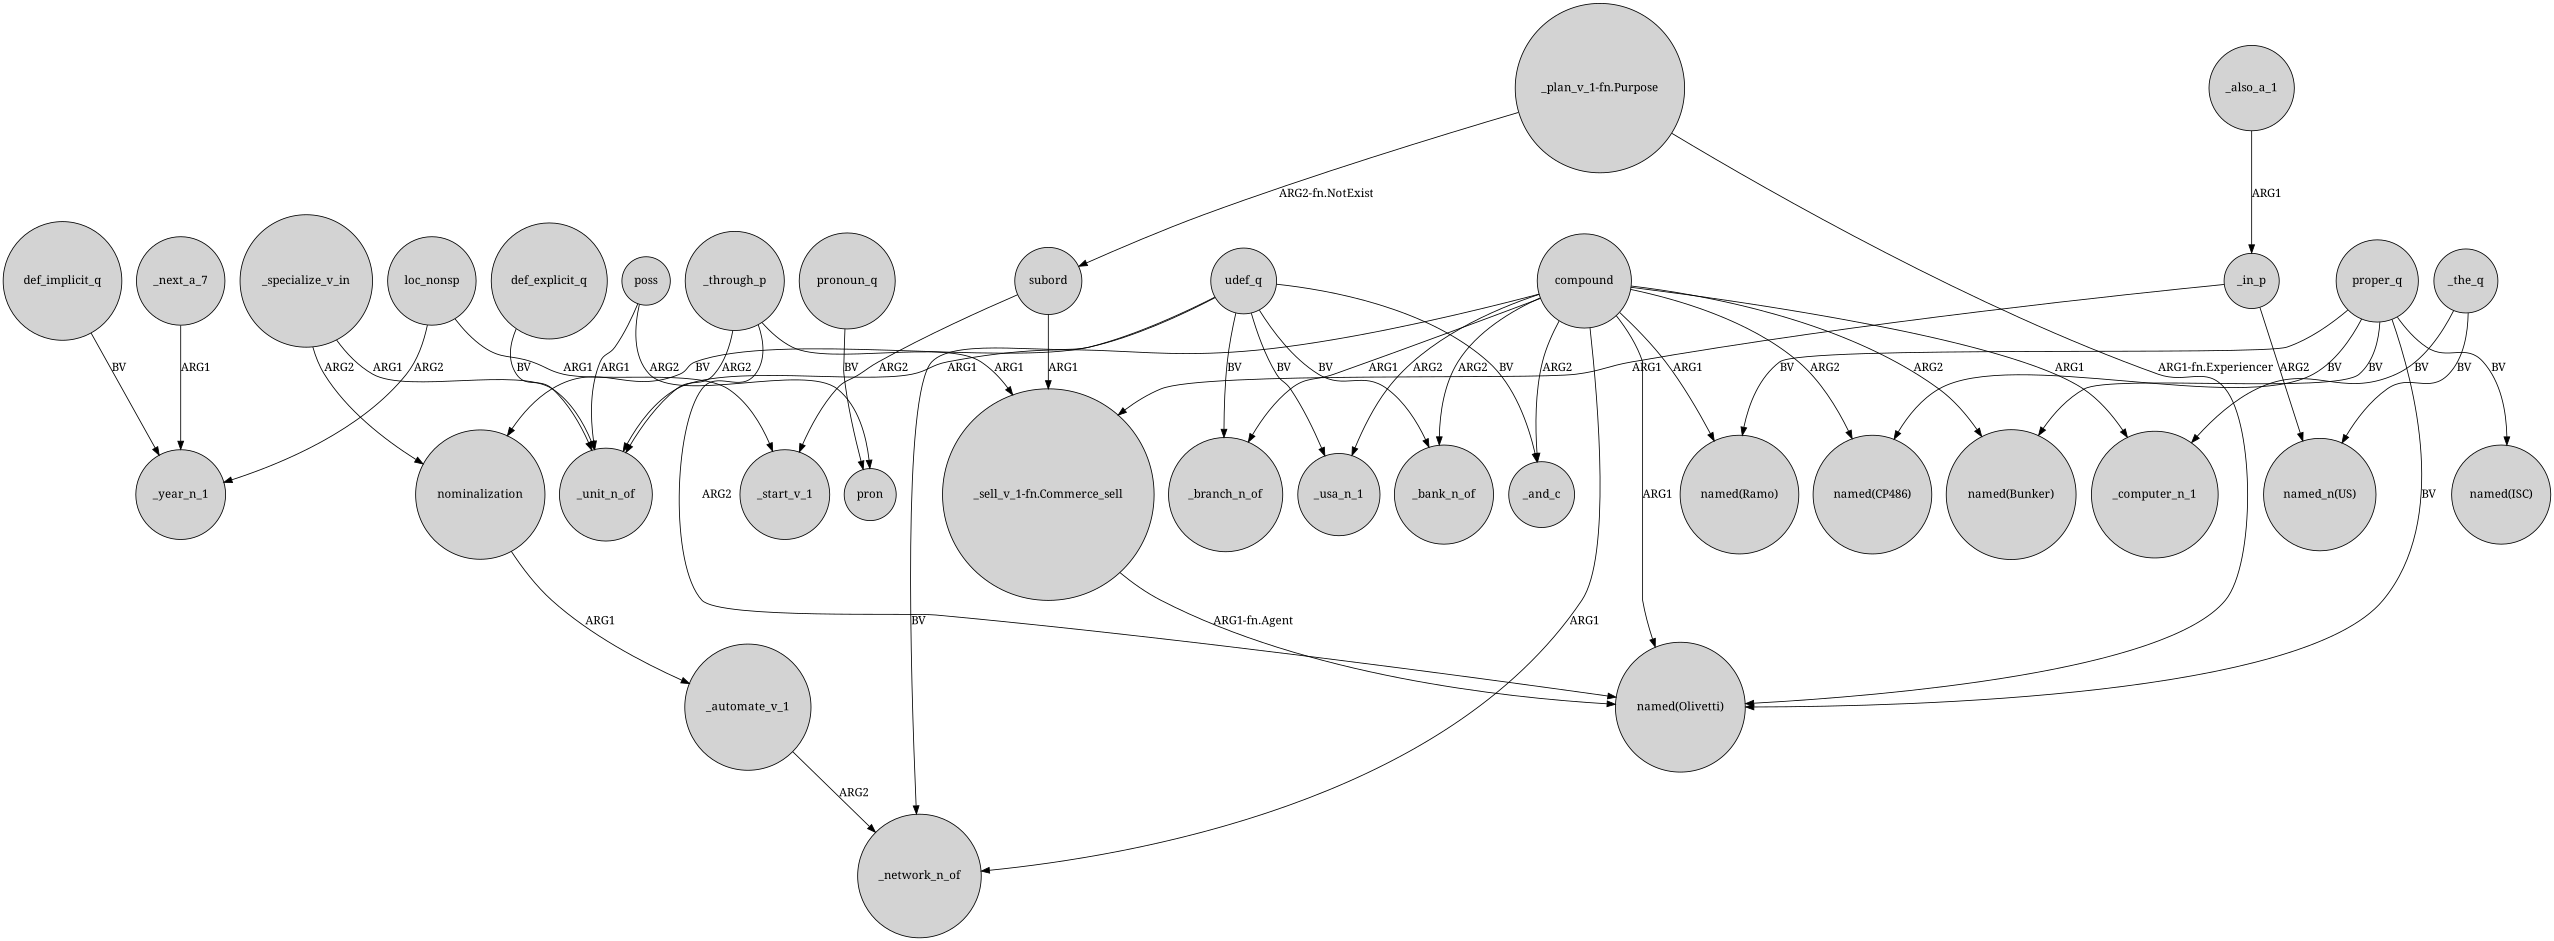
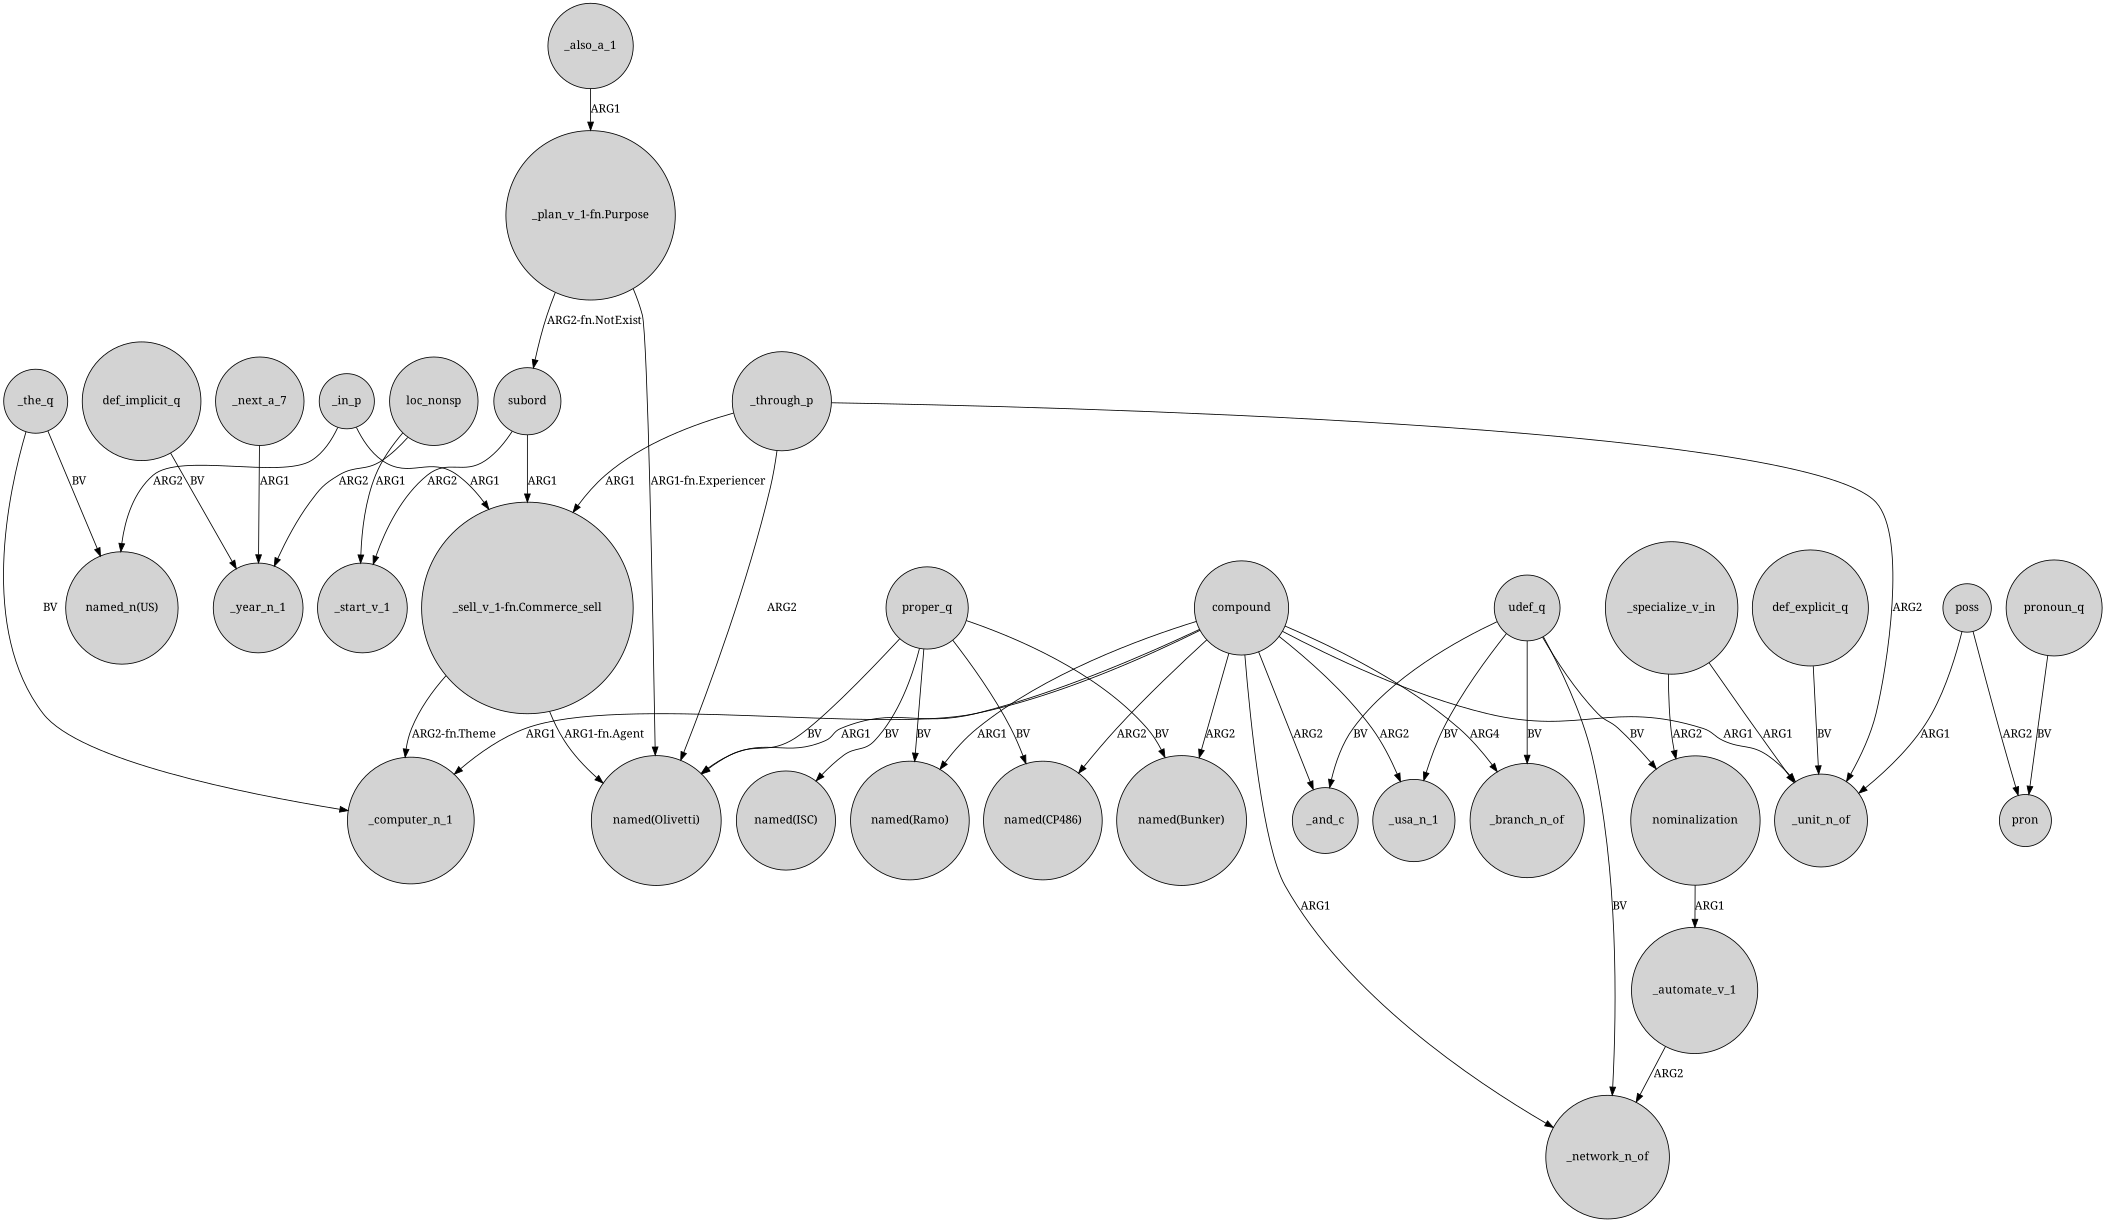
(2252, 188) -> (591, 105)
(1384, 368) -> (1485, 735)
(1444, 495) -> none
none -> (421, 710)
